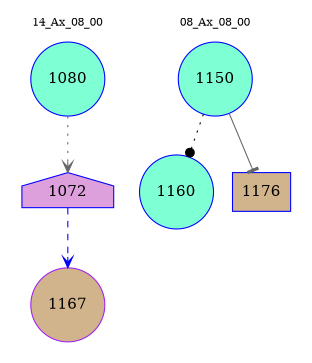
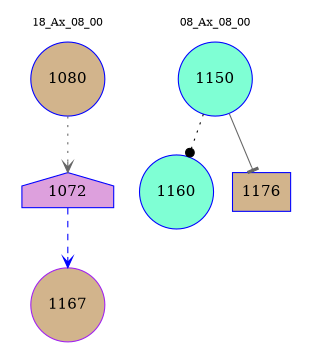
(68, 23) -> (68, 23)
(68, 79) -> (68, 79)
